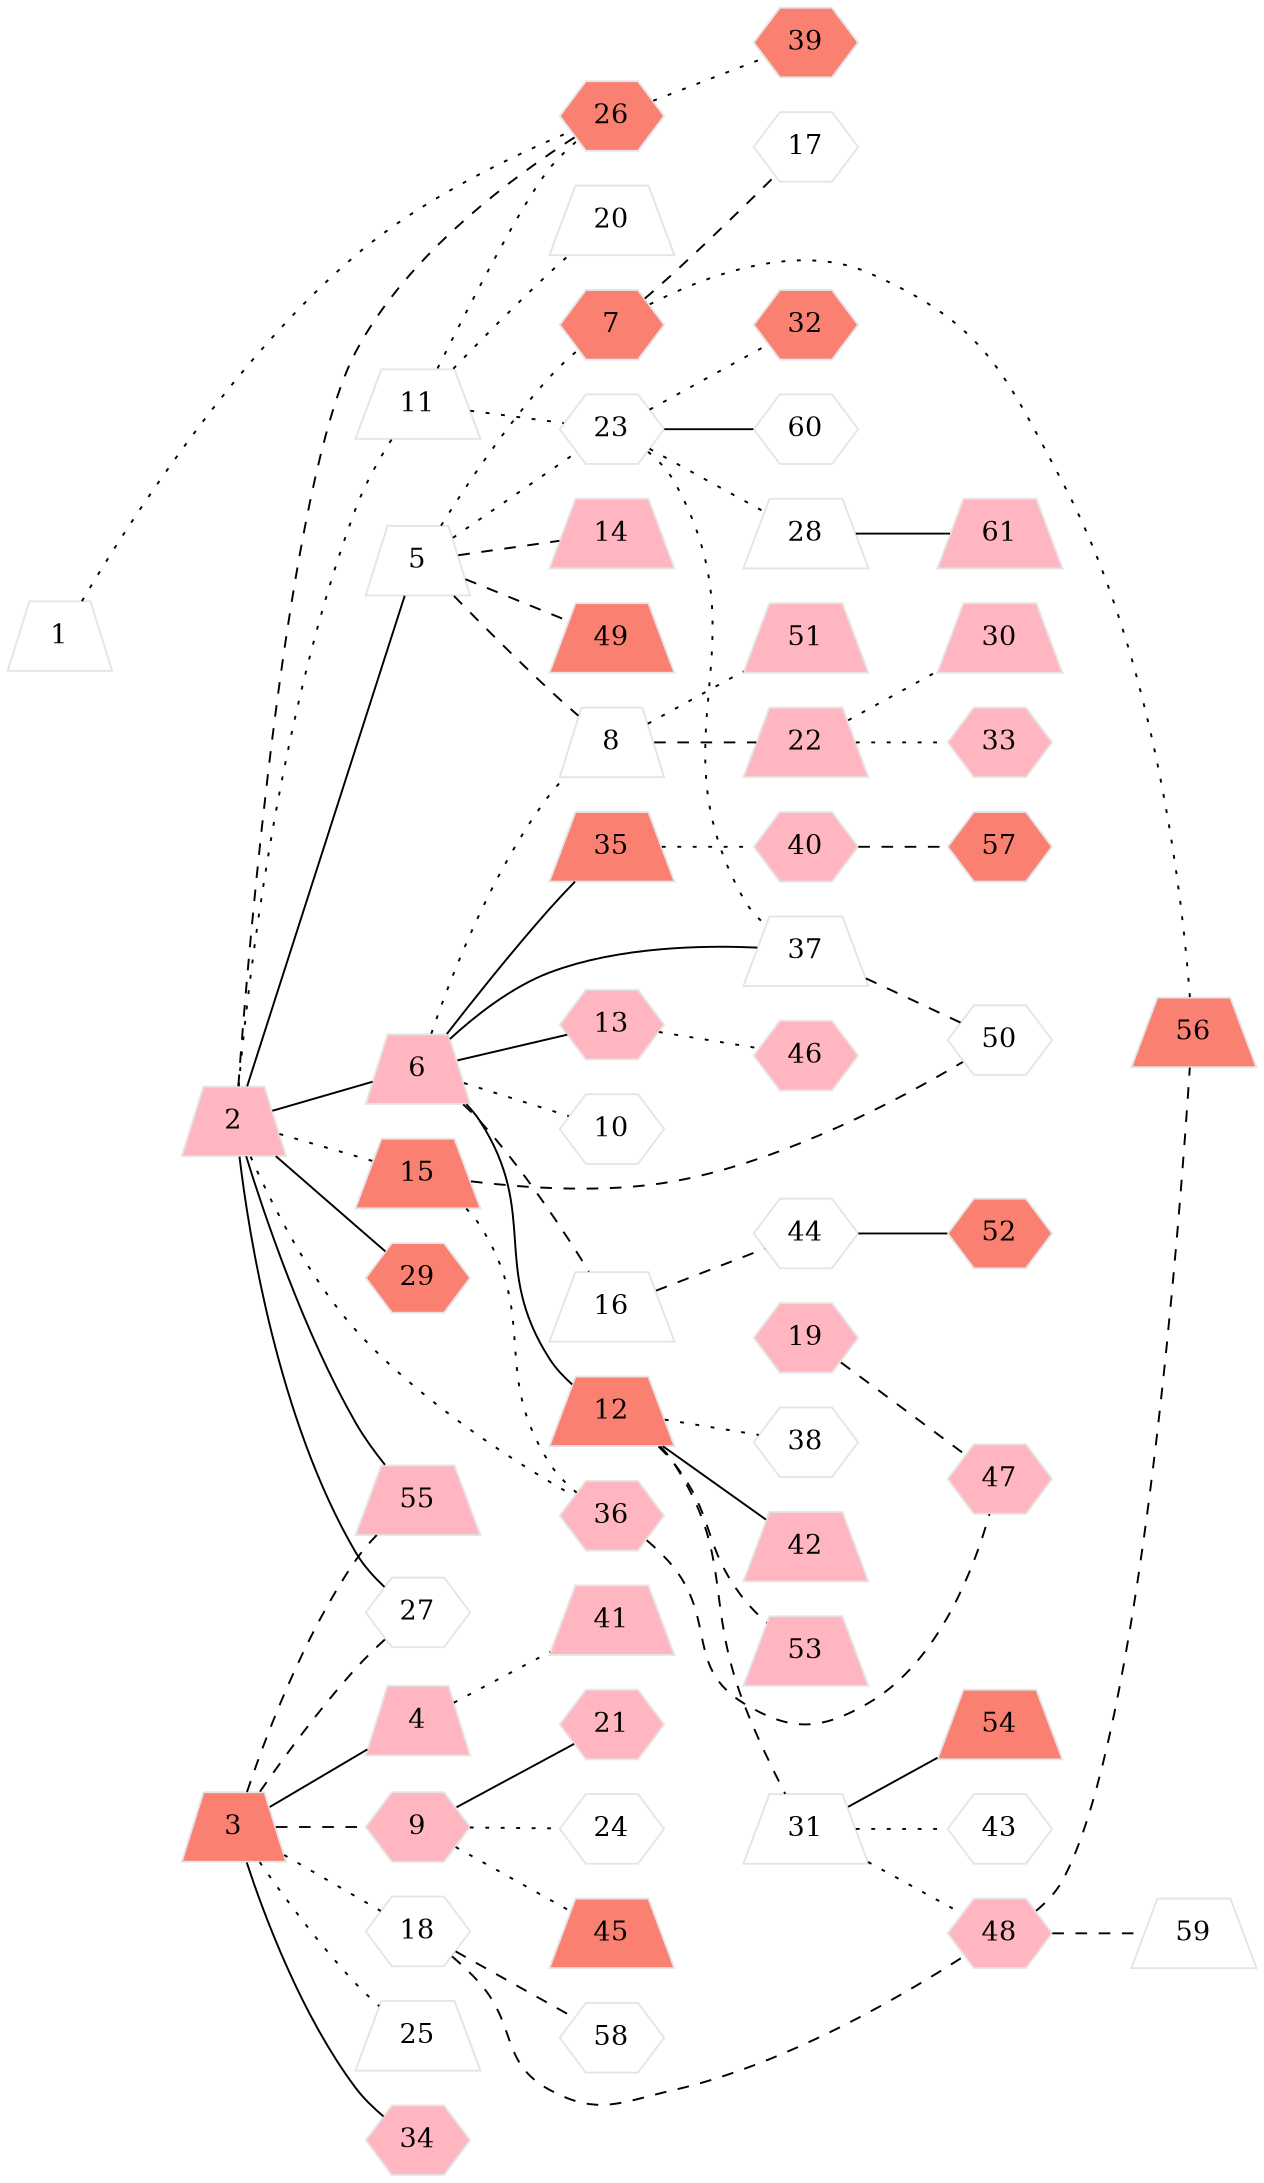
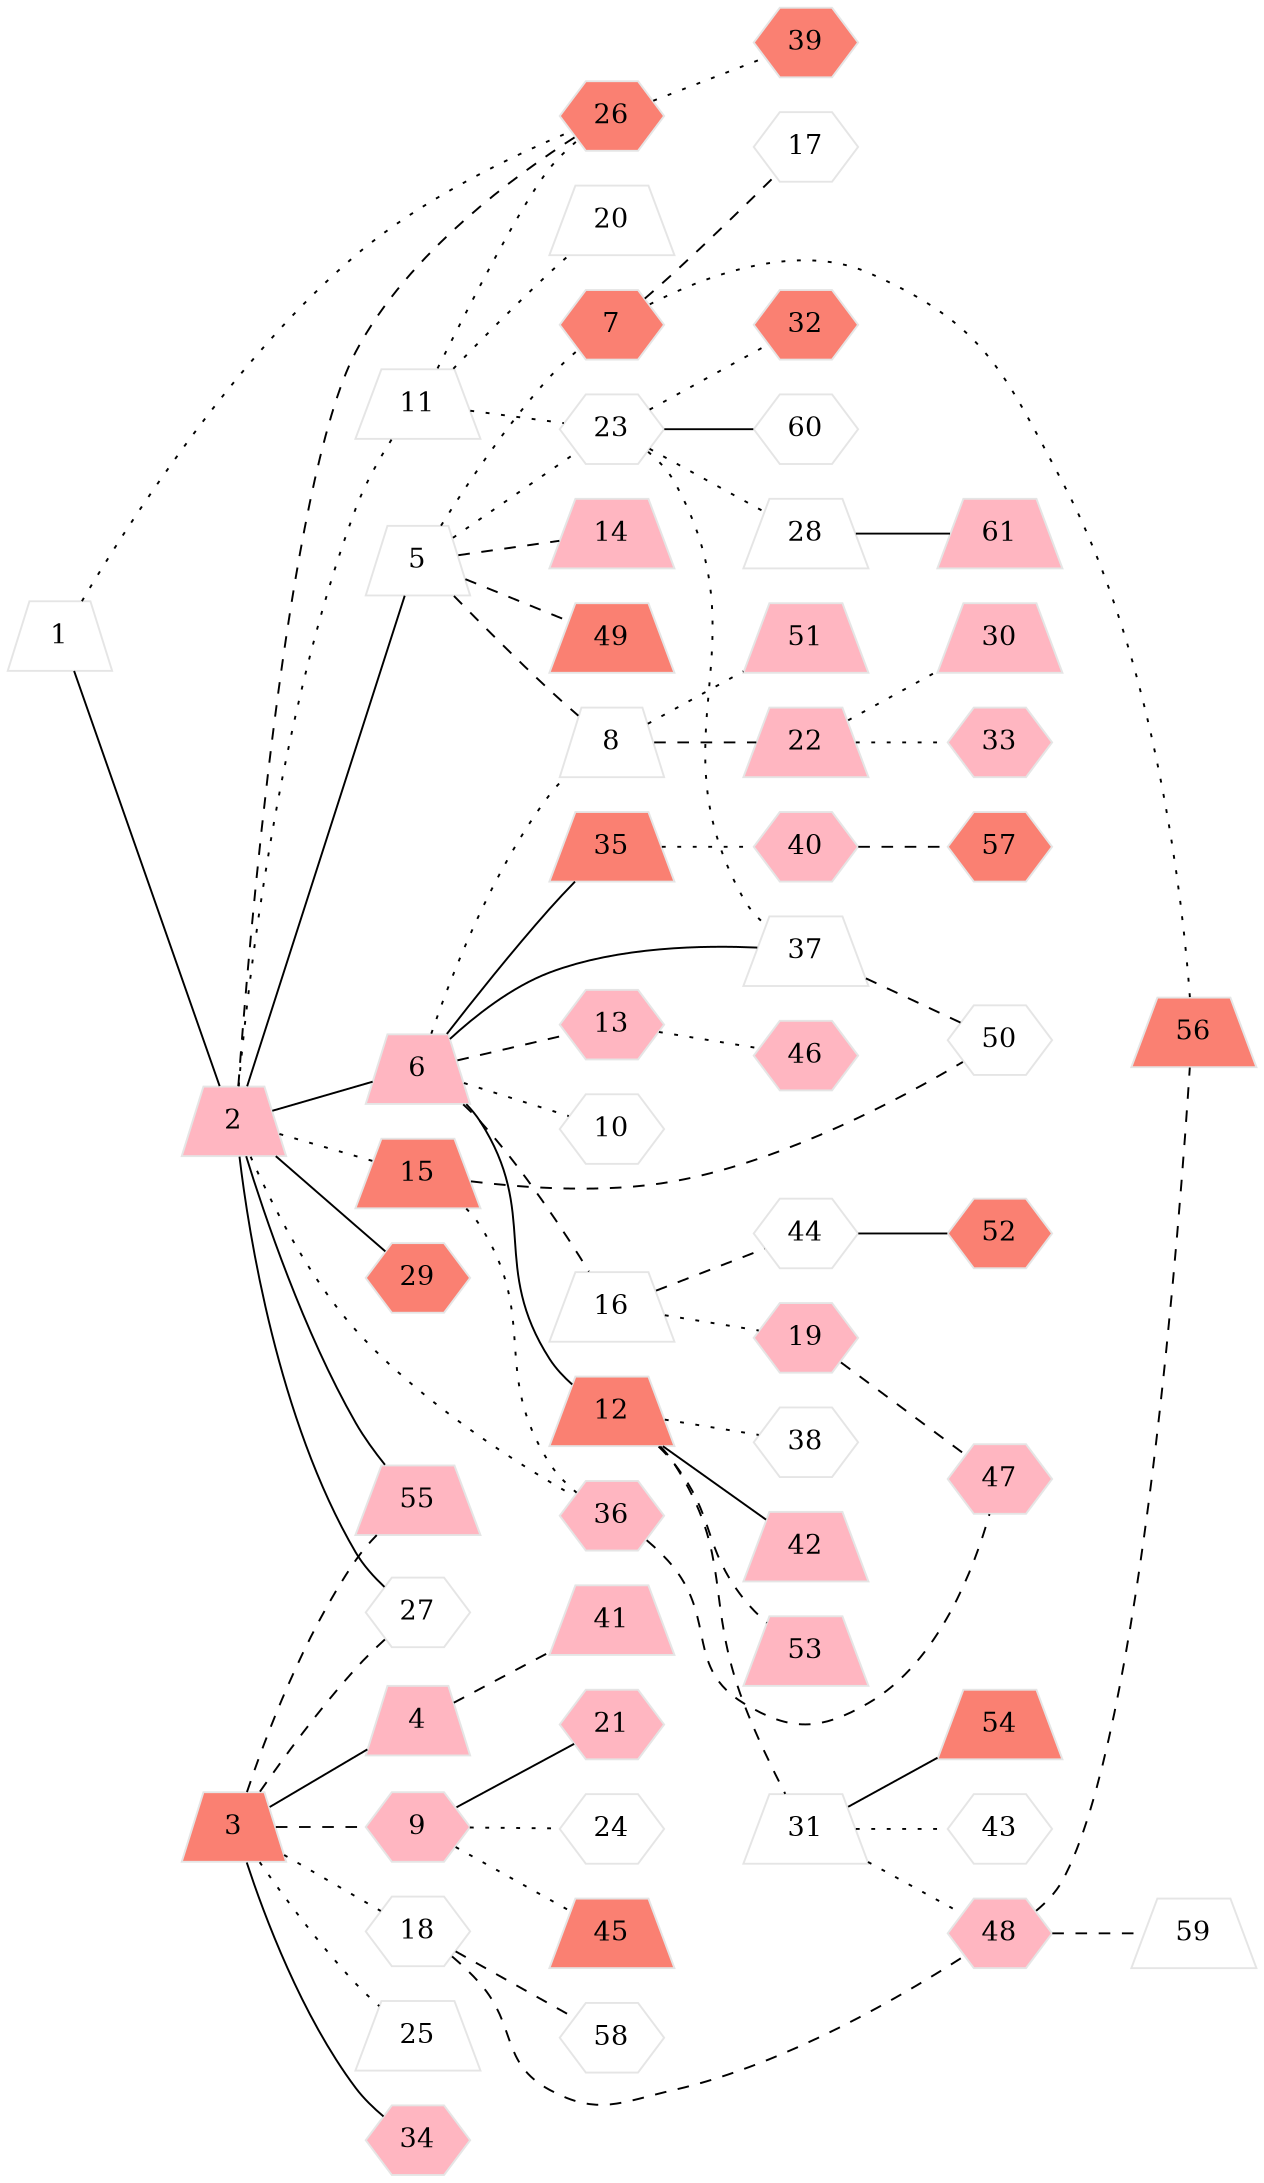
none -> (147, 879)
(512, 1048) -> (512, 1048)
none -> (712, 1323)
(502, 1677) -> (502, 1677)
